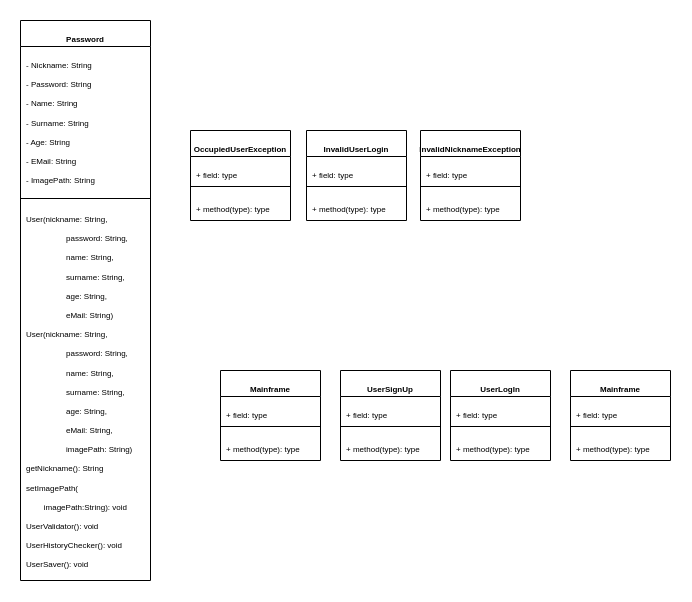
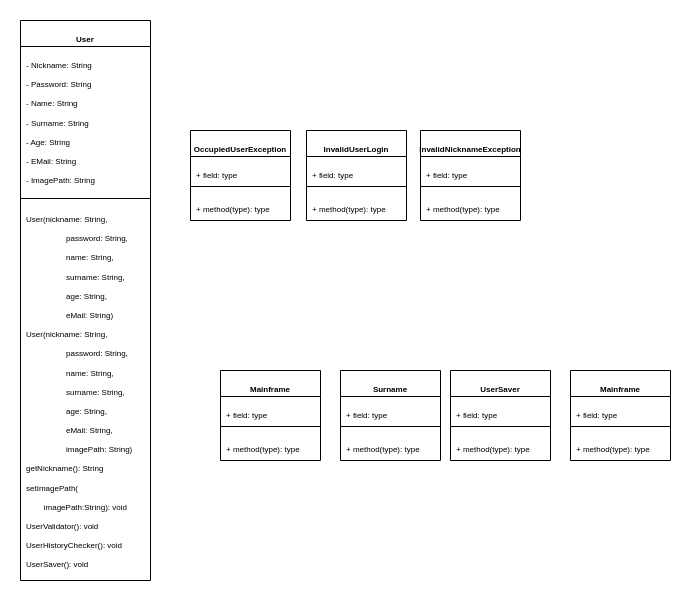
(86, 37) -> (86, 37)
(391, 387) -> (391, 387)
(501, 387) -> (501, 387)
